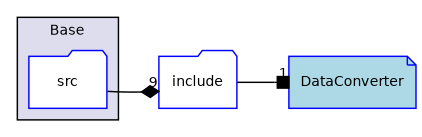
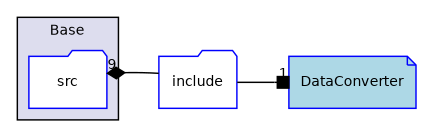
(128, 92) -> (142, 73)
